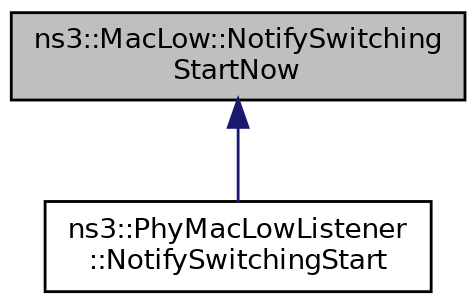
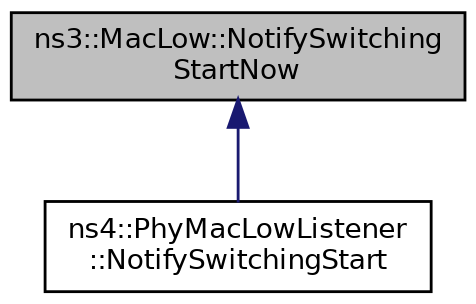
(238, 247) -> (238, 247)
